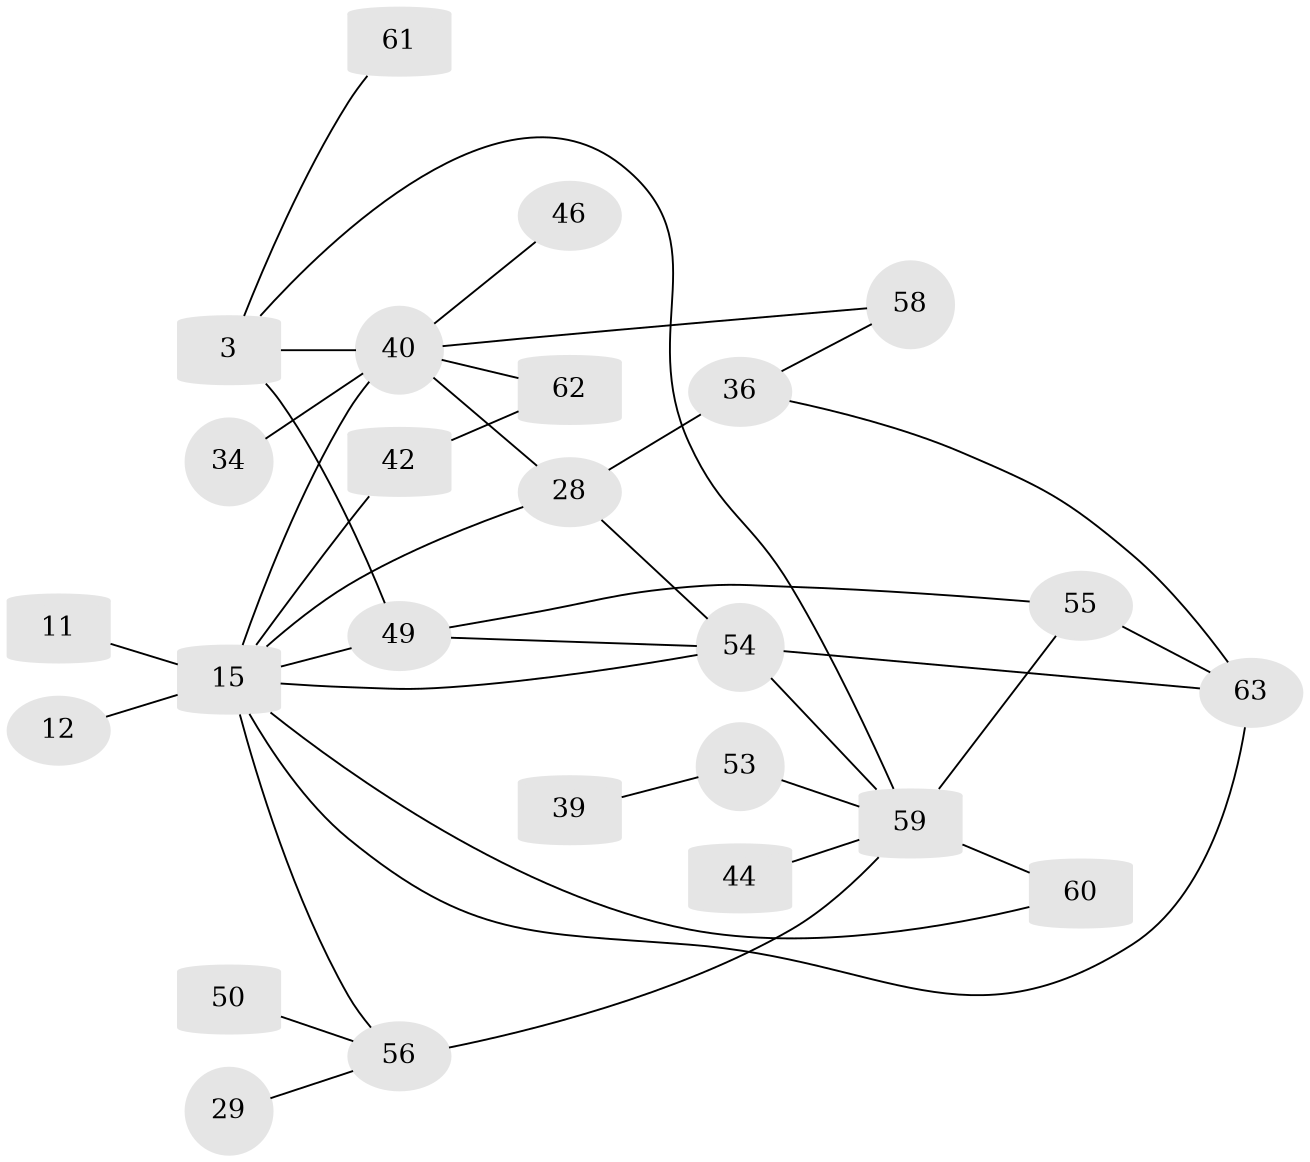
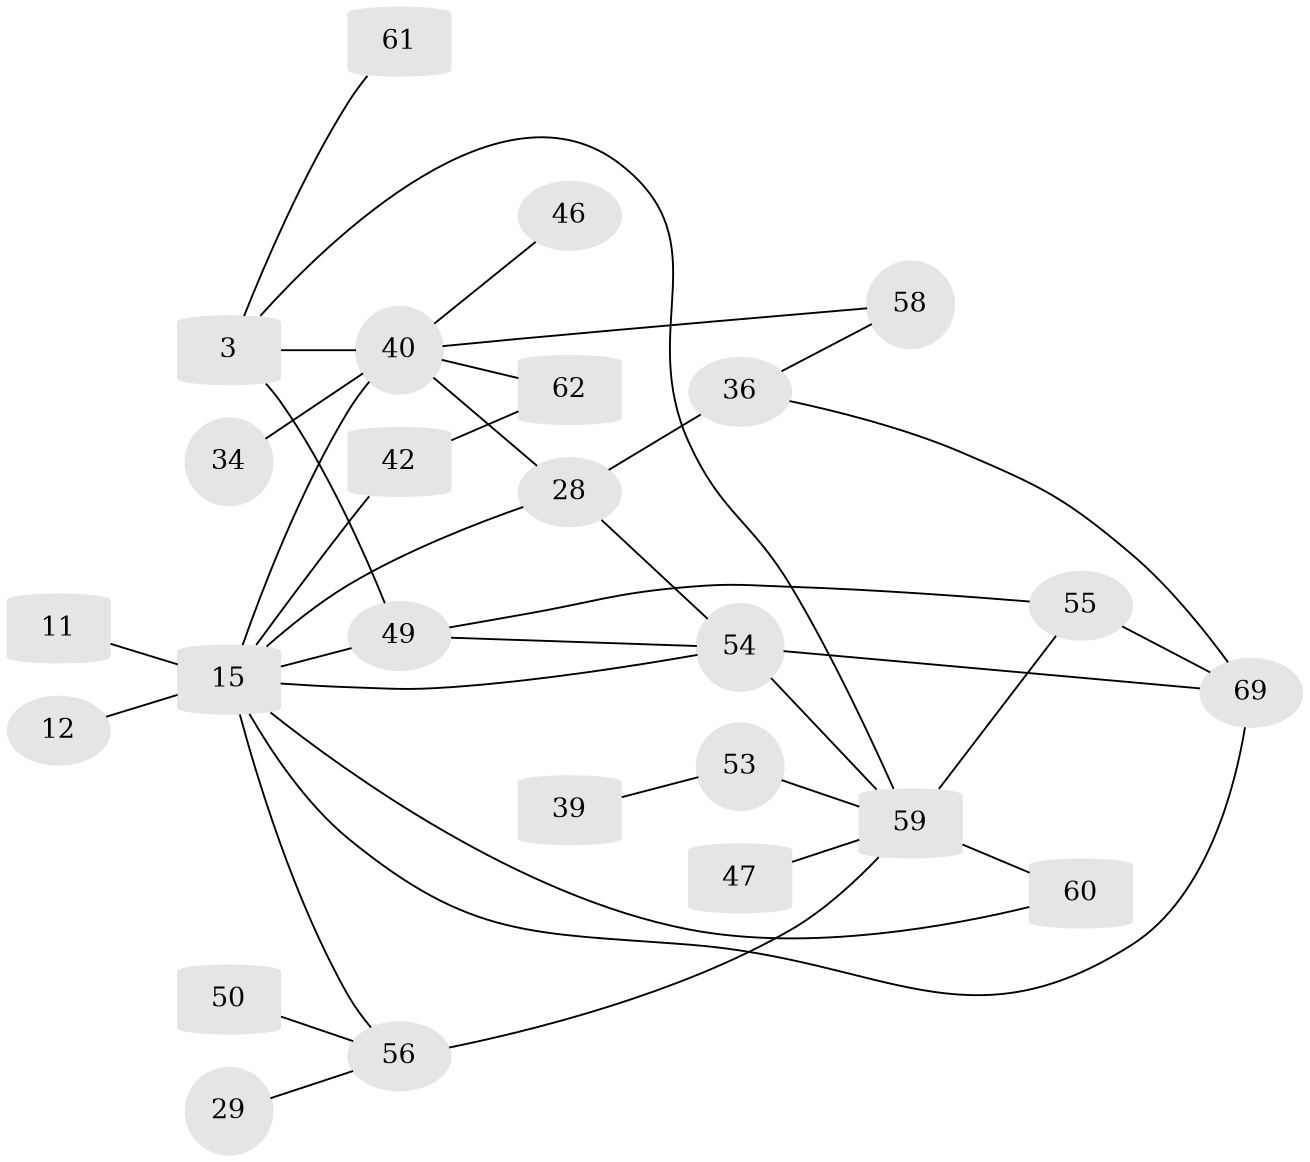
(1251, 693) -> (1251, 693)
(740, 878) -> (740, 878)
